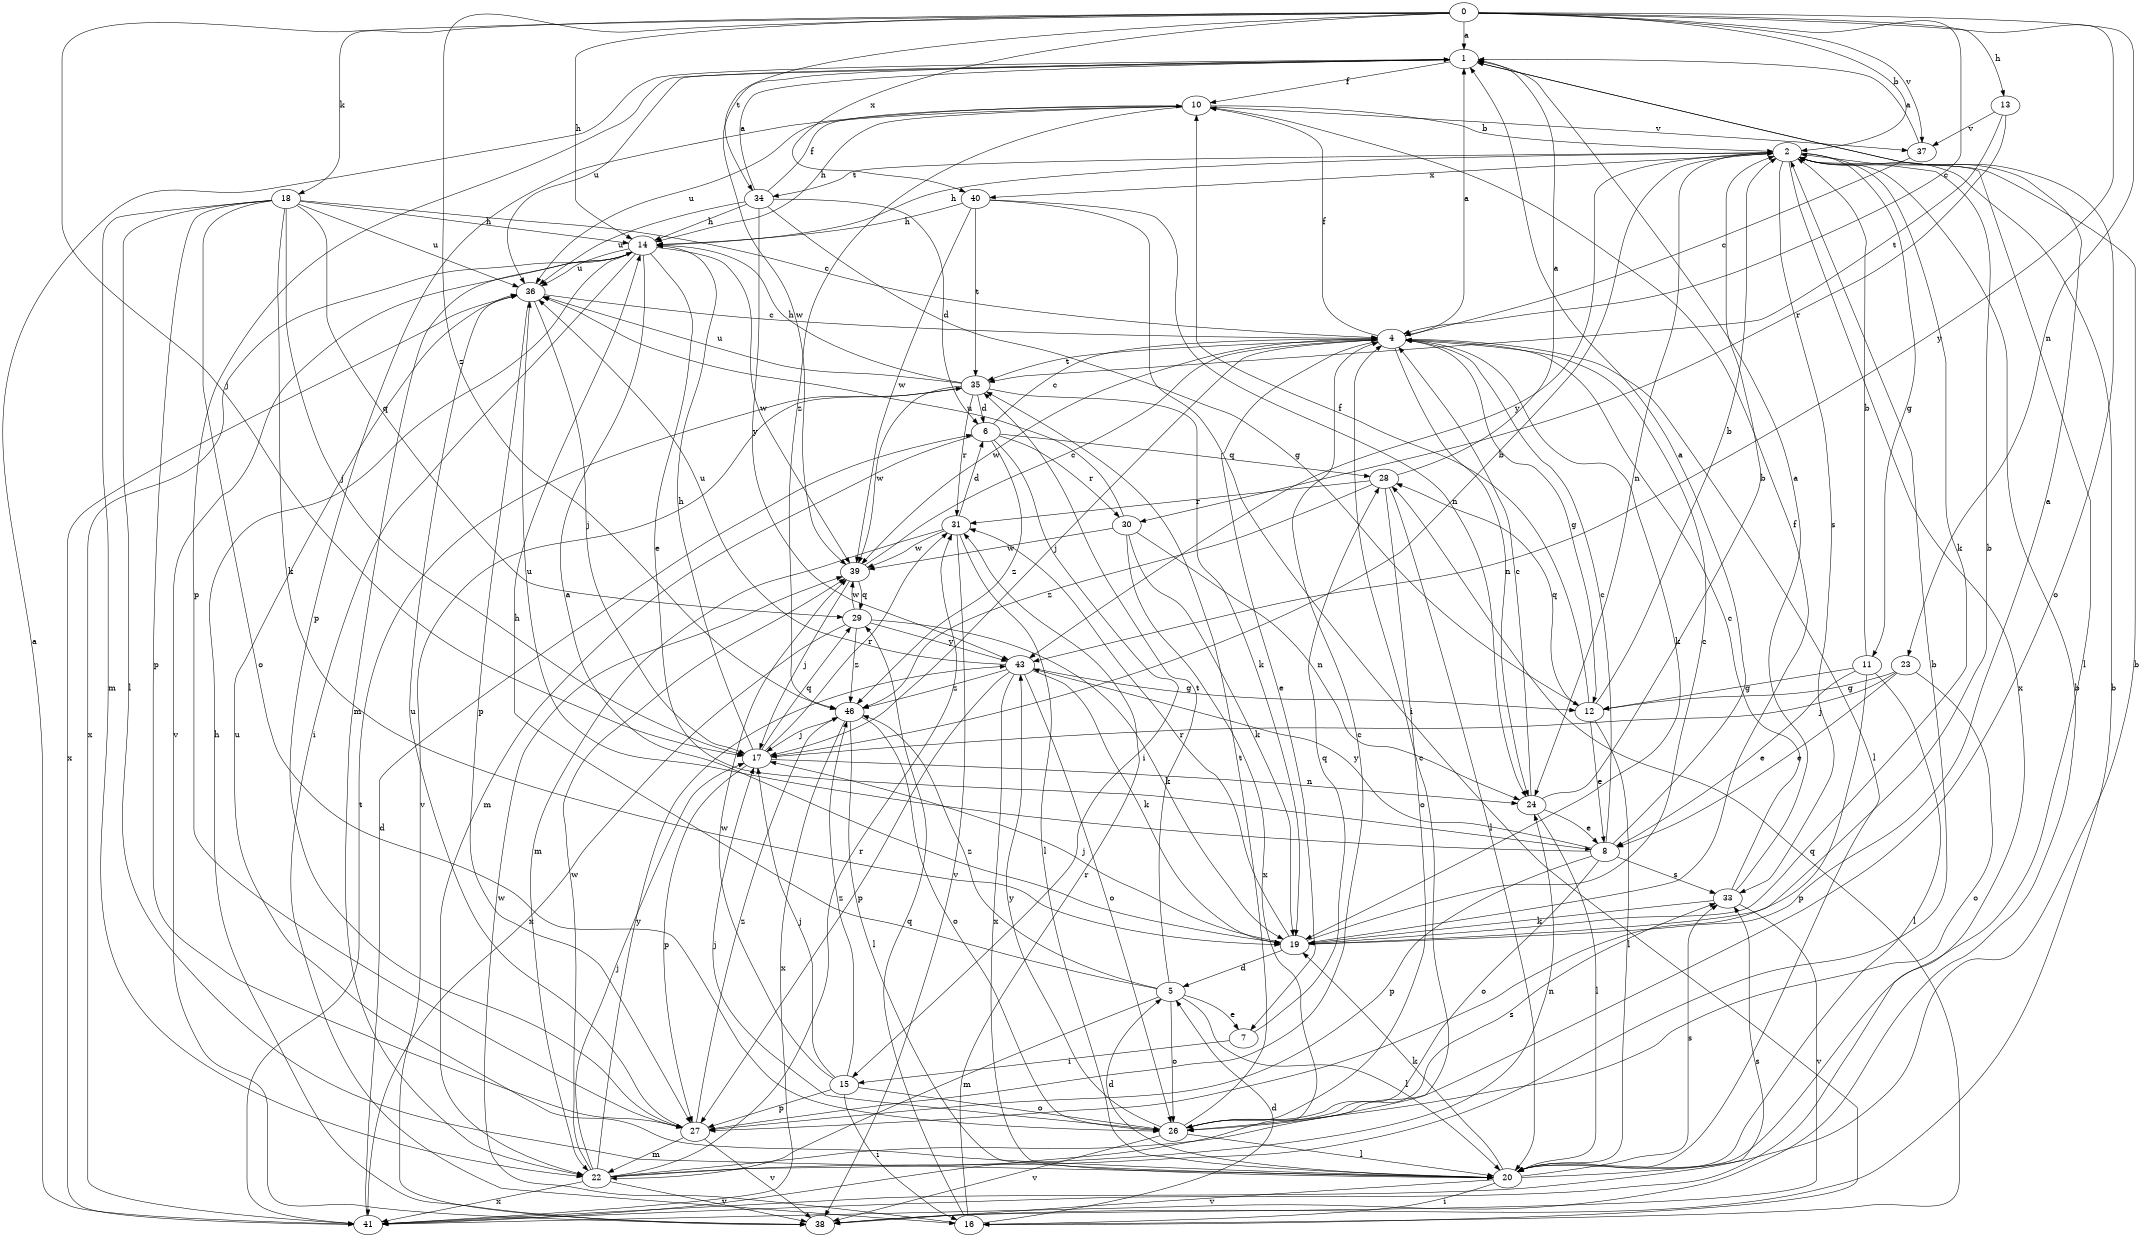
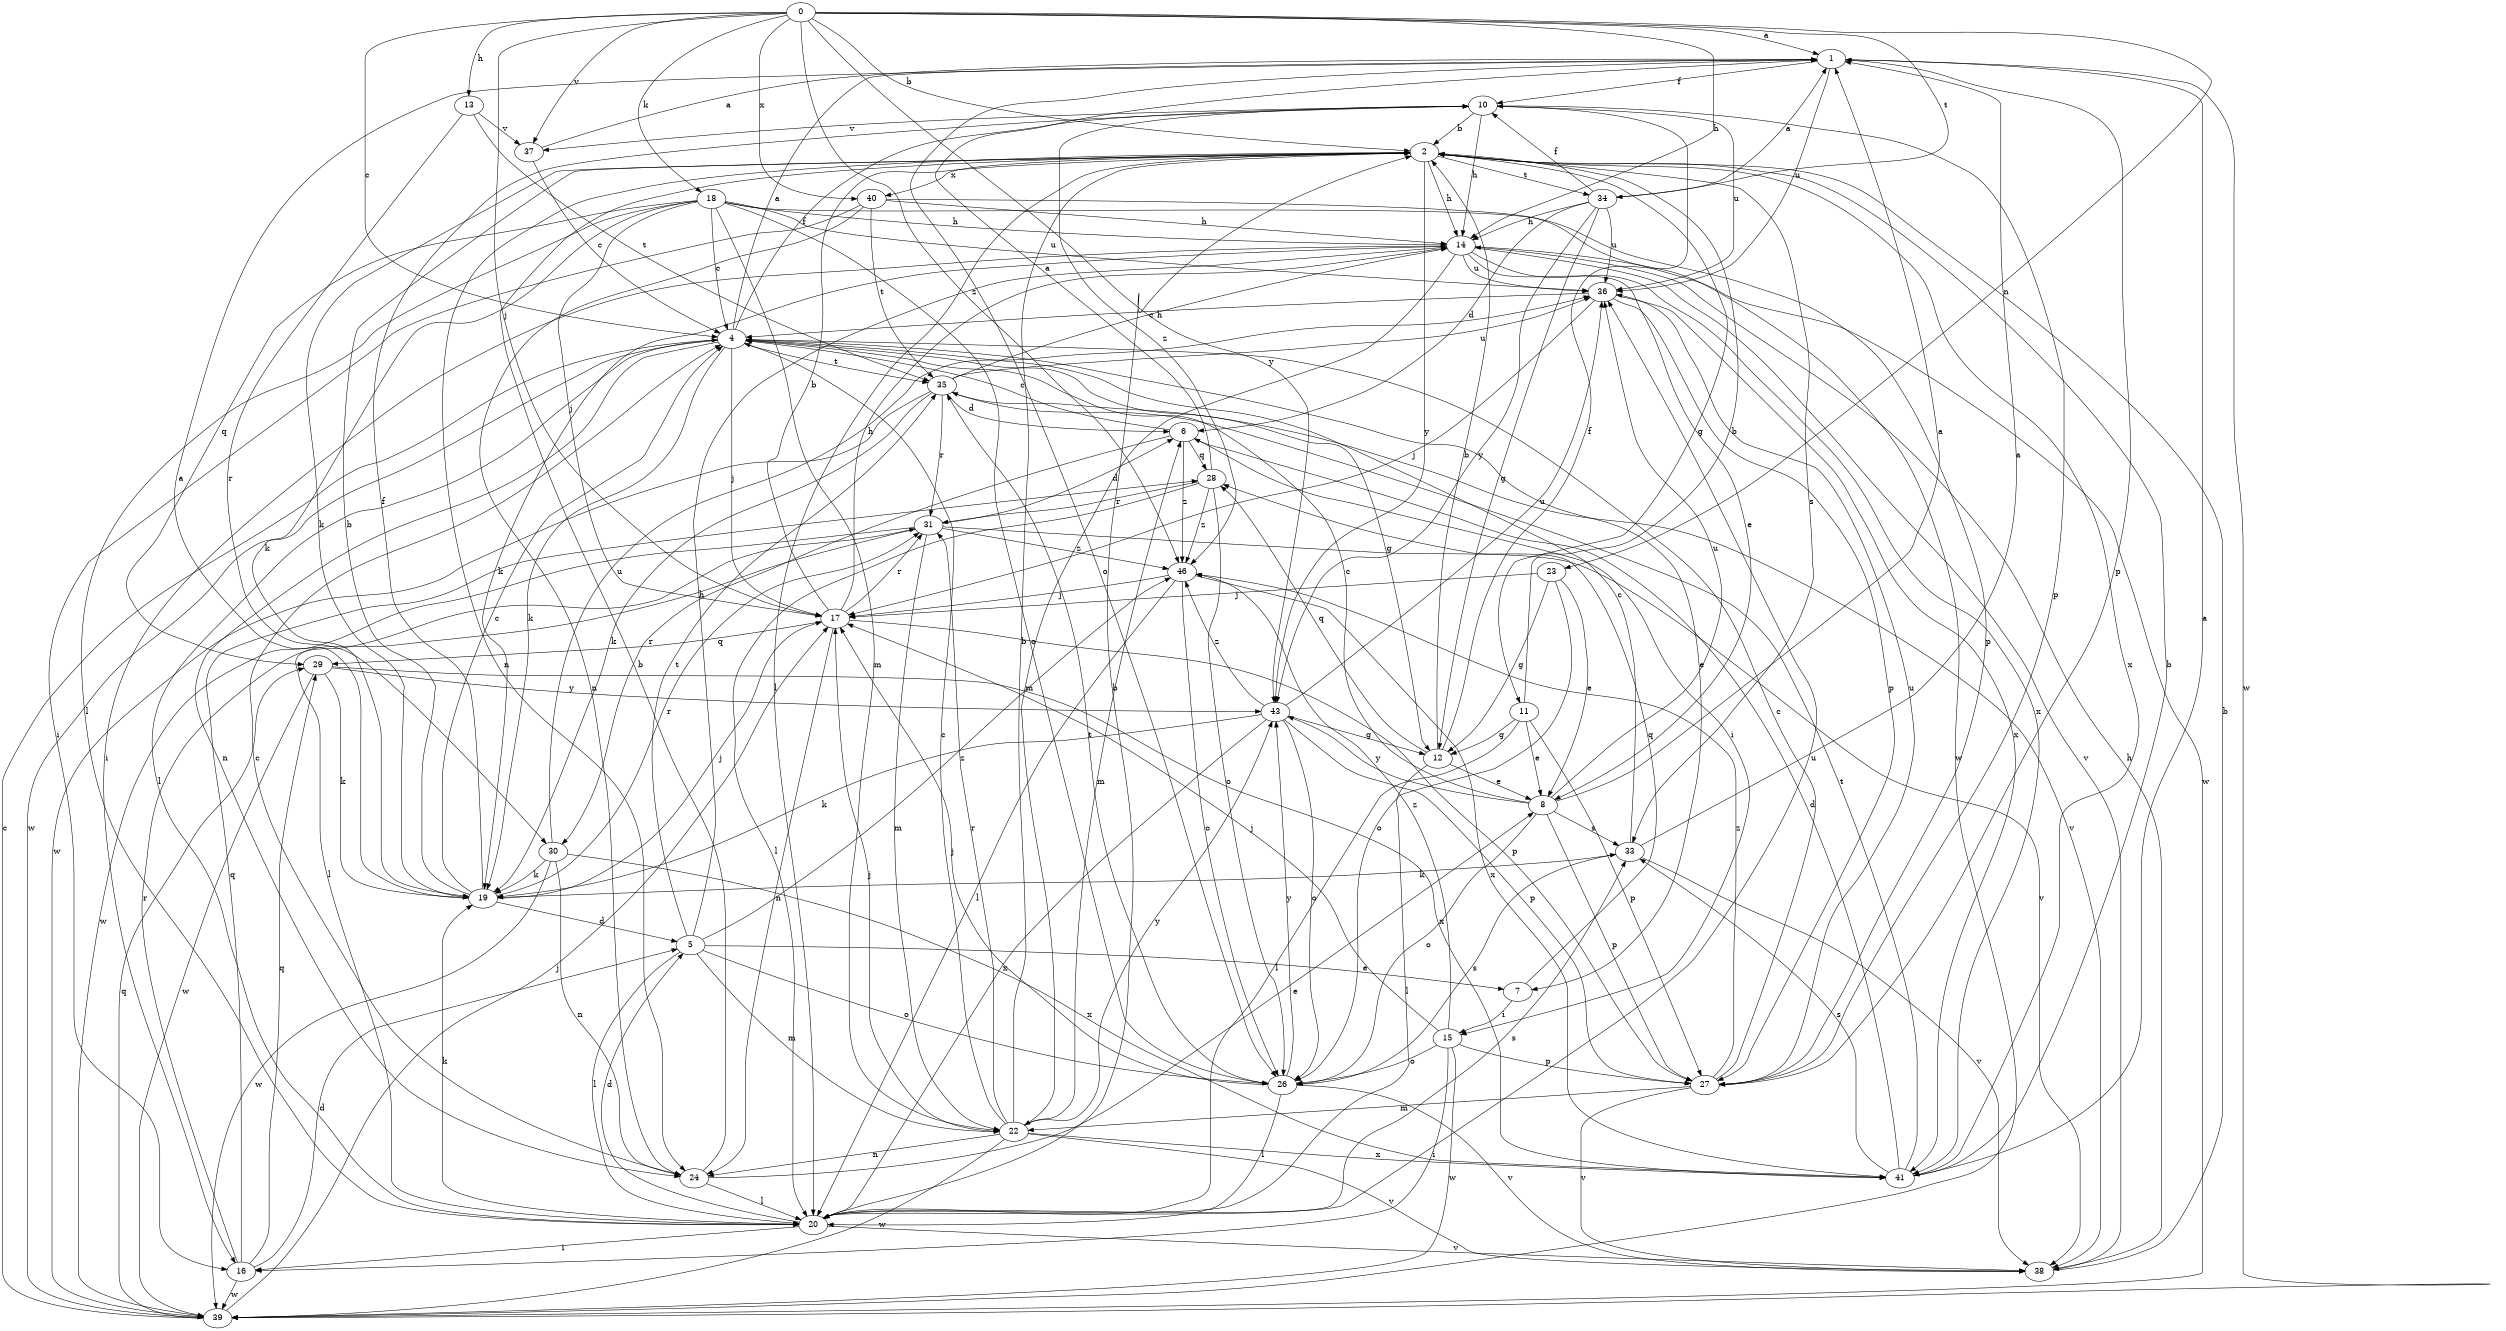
(568, 595) -> (500, 572)
(854, 663) -> (1053, 548)
(524, 727) -> (1092, 815)
